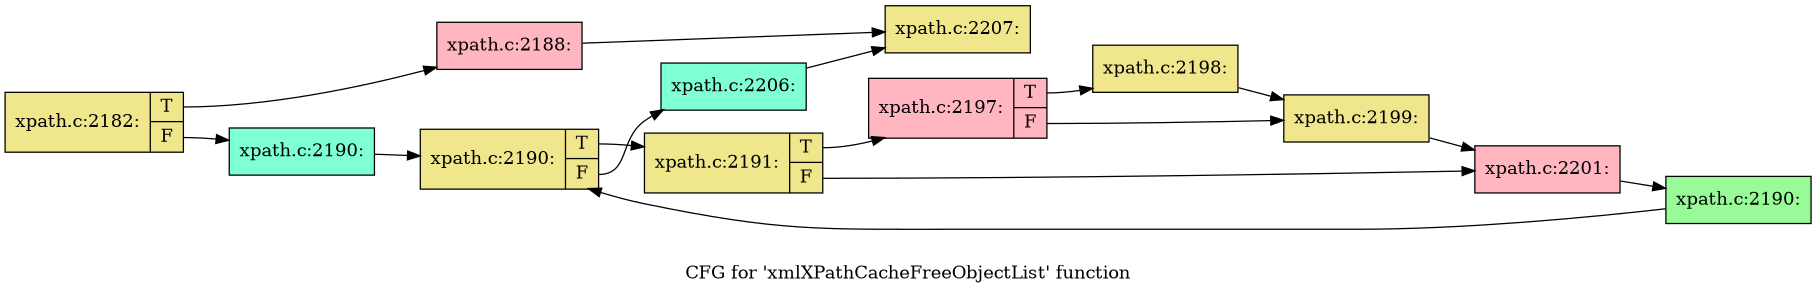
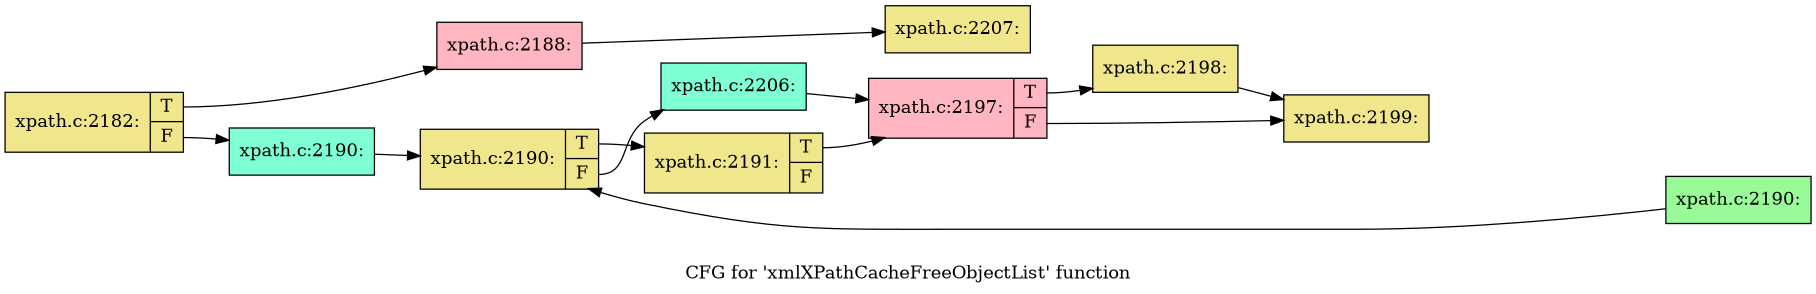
(839, 60) -> (831, 96)
(1547, 169) -> none
